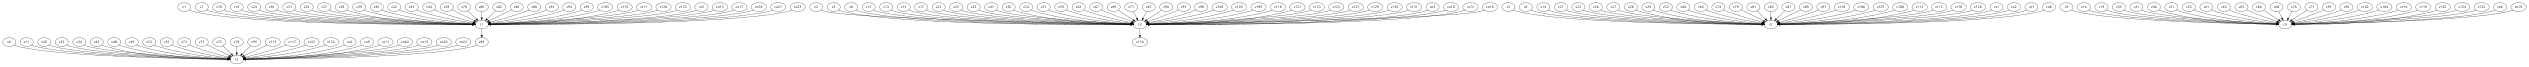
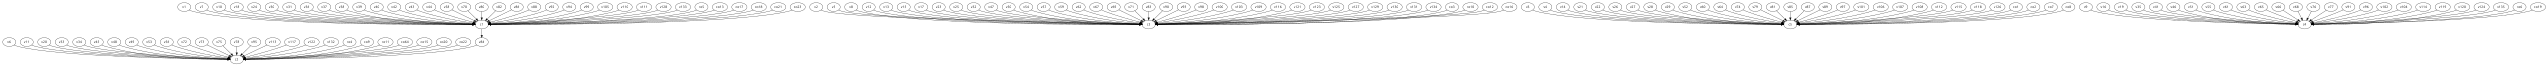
(1140, 32) -> (1293, 22)
